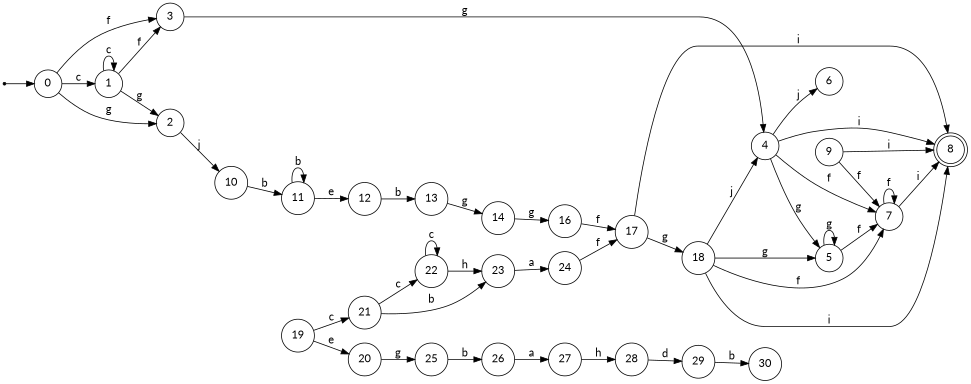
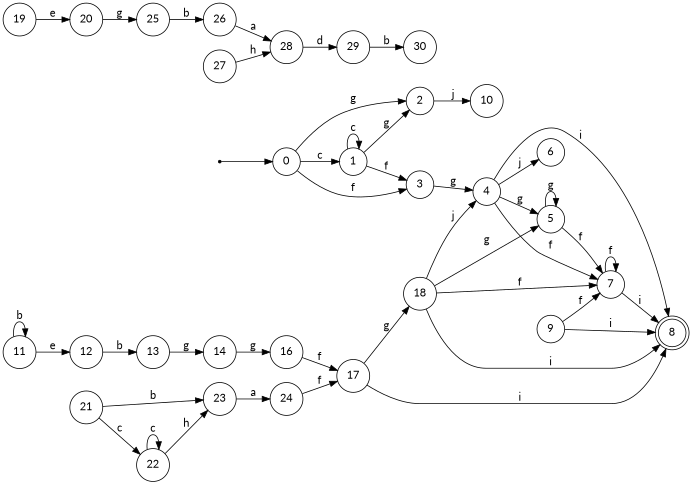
(261, 190) -> none
(328, 325) -> none
(528, 359) -> (250, 32)
